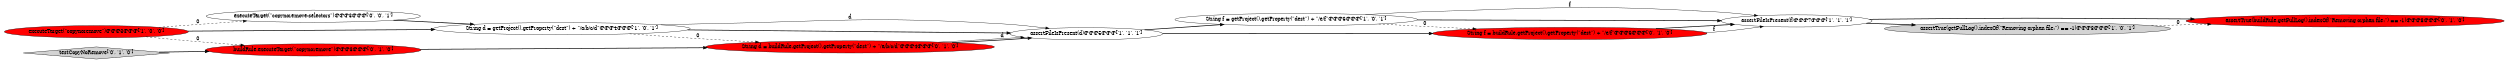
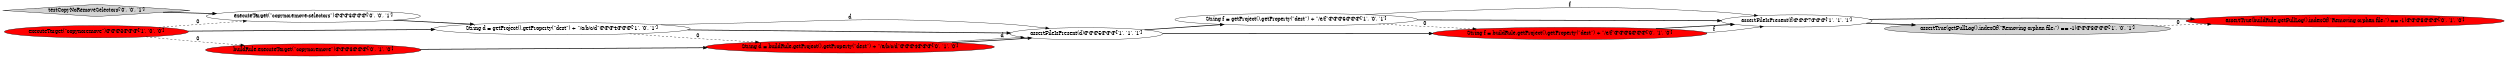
none -> (96, 10)
(96, 53) -> none
